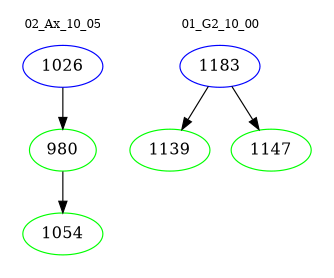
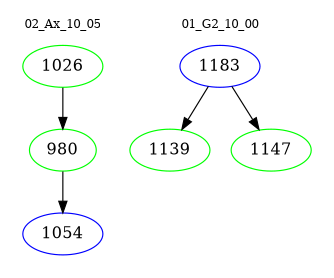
(63, 66) -> (63, 66)
(63, 234) -> (63, 234)
